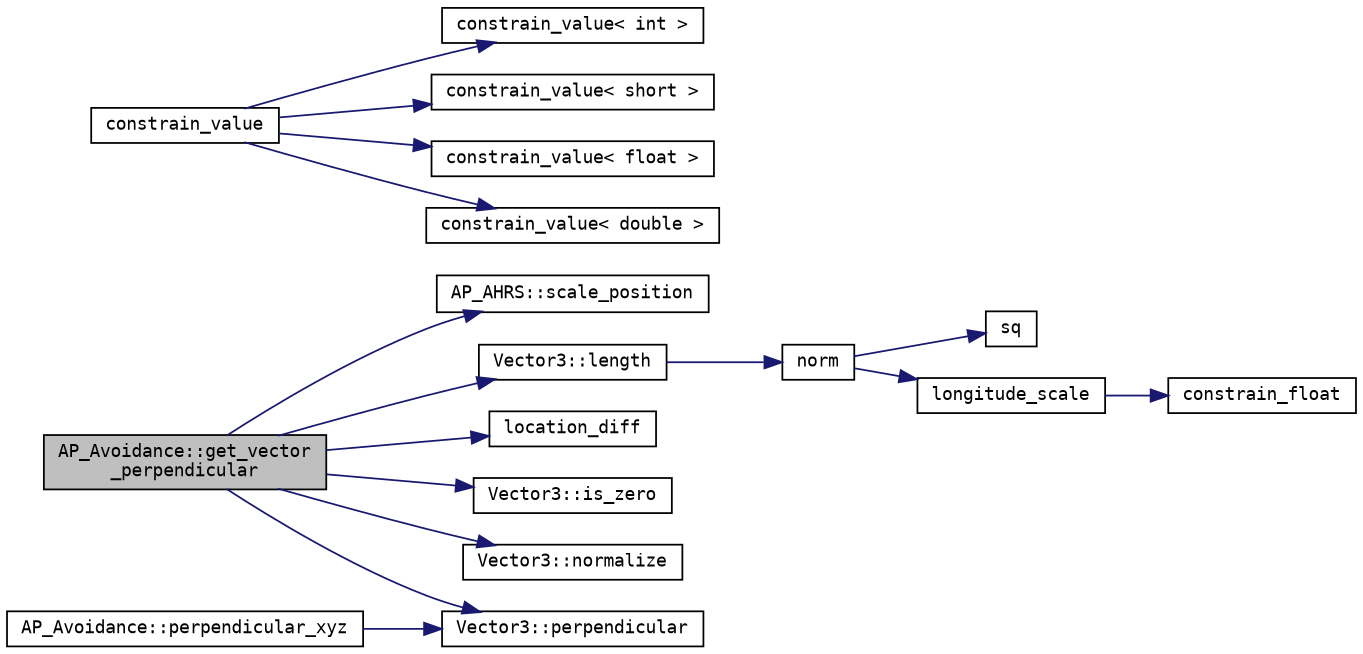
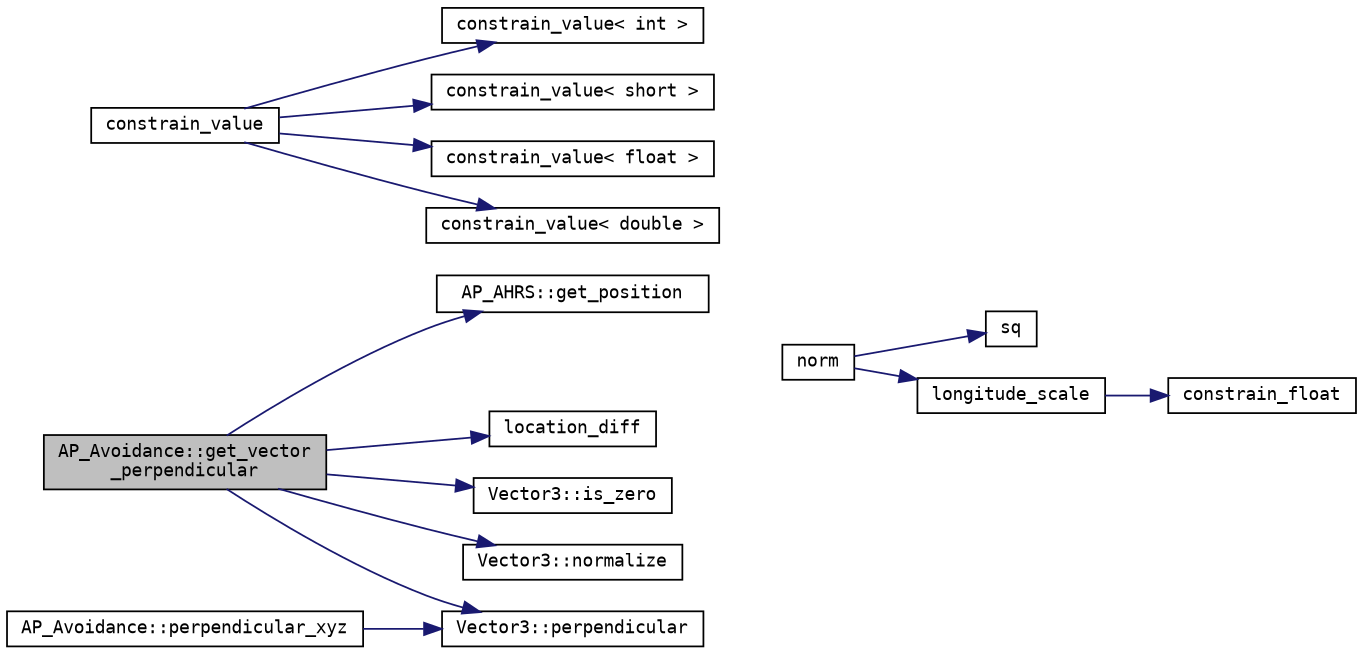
(573, 294) -> (573, 294)
(573, 362) -> none
